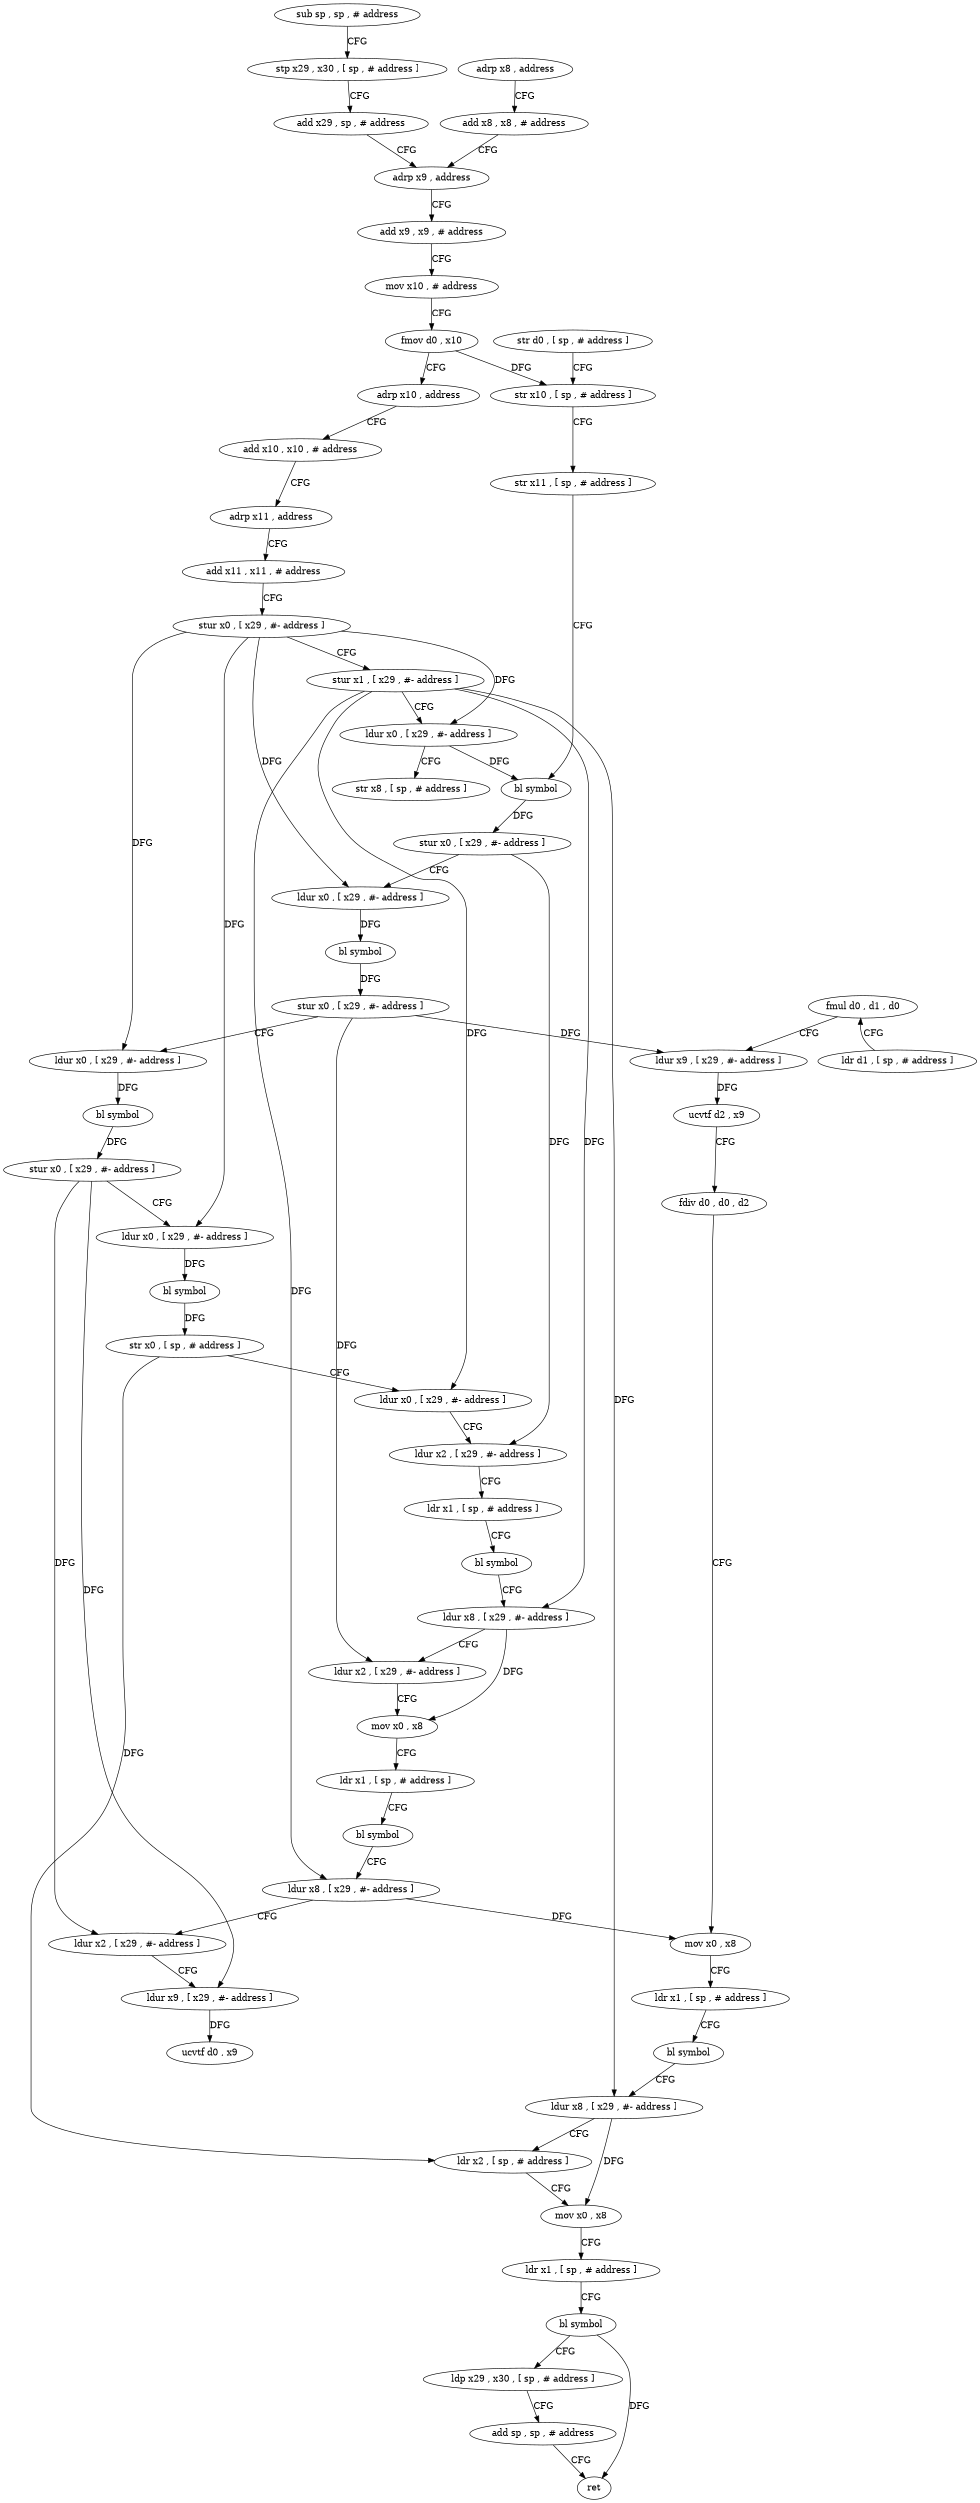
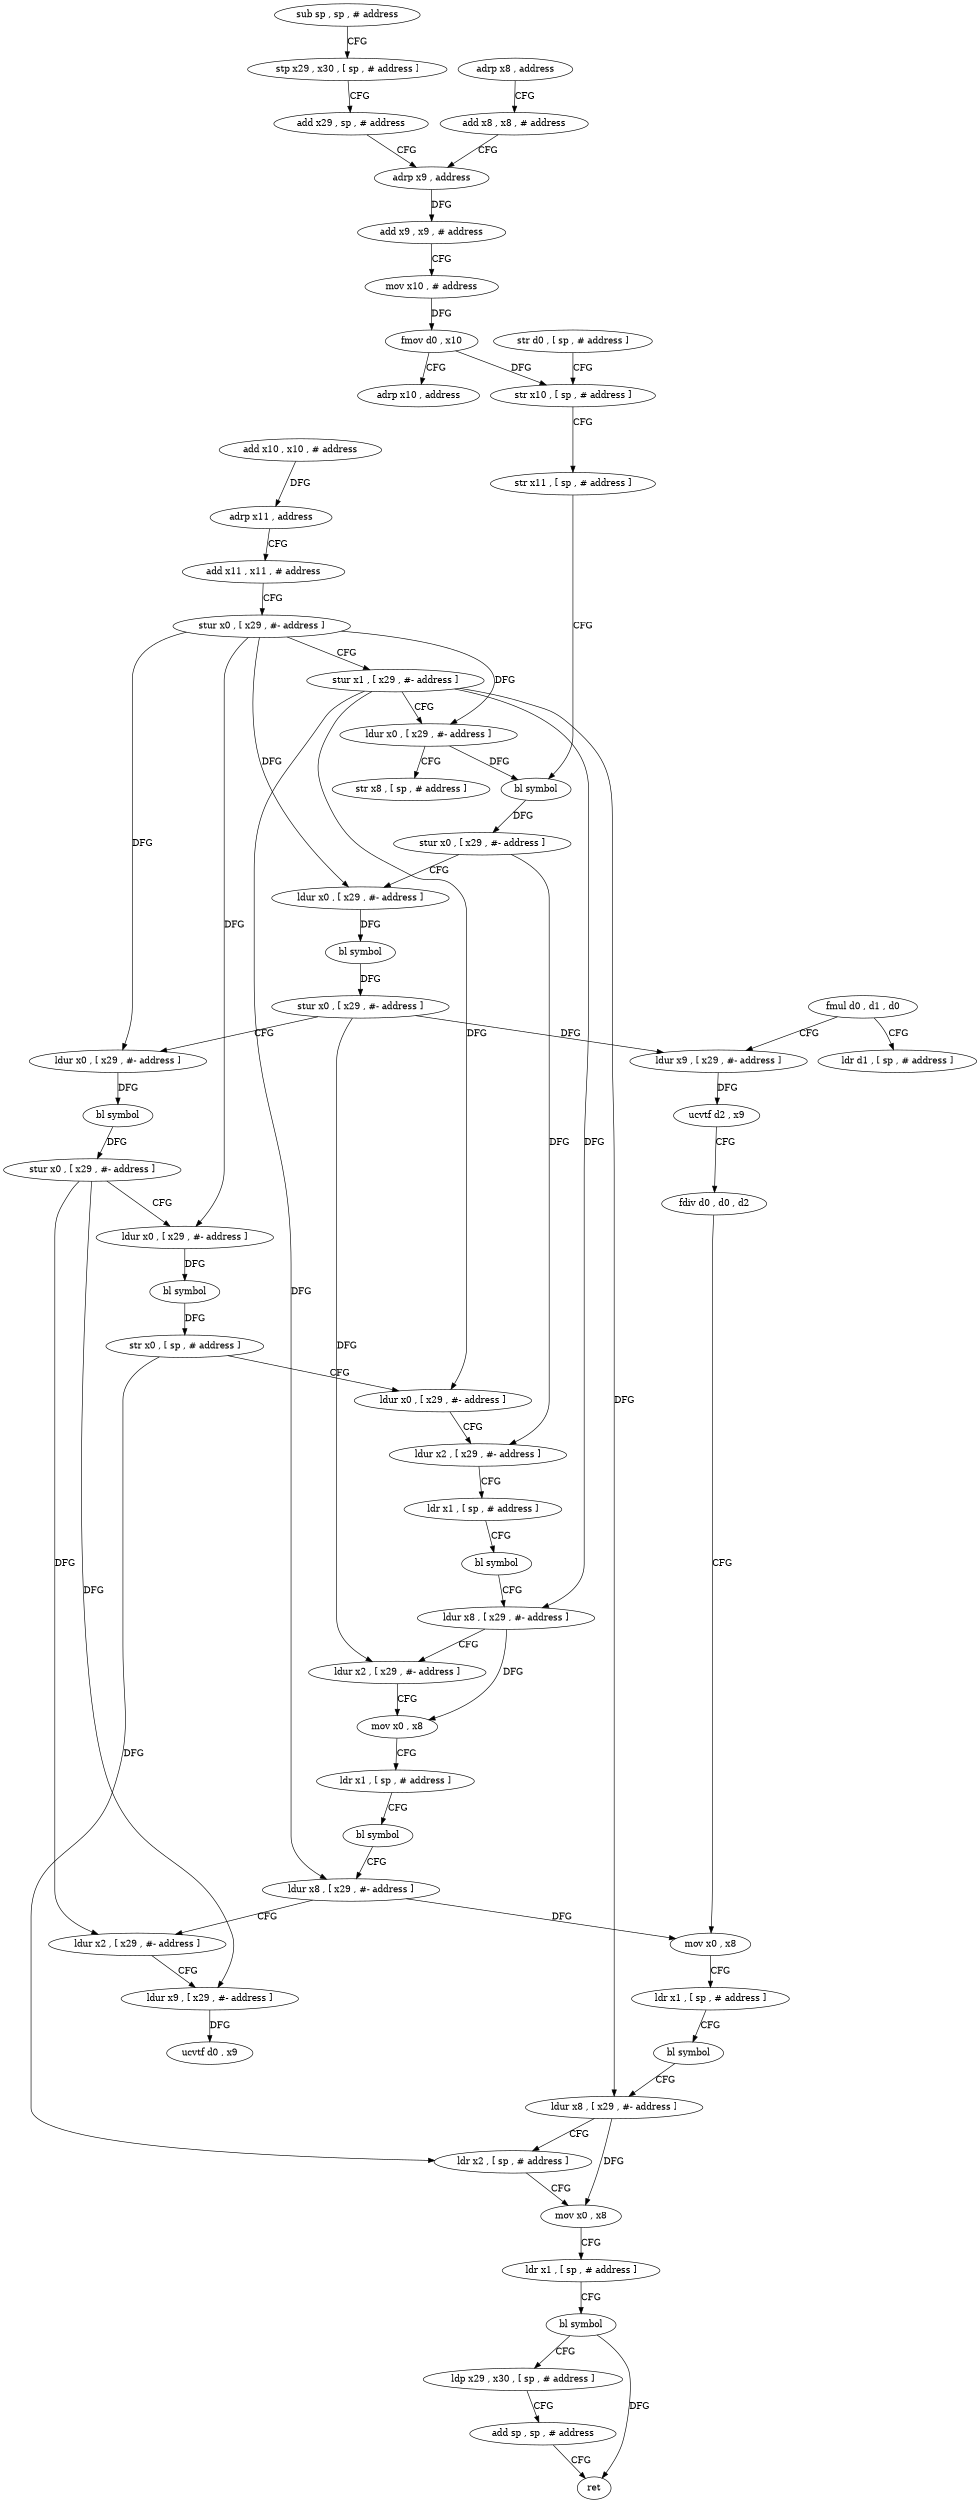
(442, 205) -> (442, 205)
(442, 314) -> (442, 314)
(363, 421) -> none
(300, 484) -> (300, 484)
(864, 1039) -> (884, 1030)
